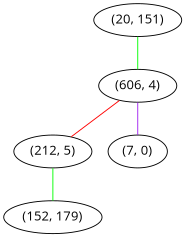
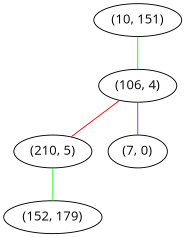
(138, 20) -> (138, 20)
(138, 86) -> (138, 86)
(53, 151) -> (53, 151)
